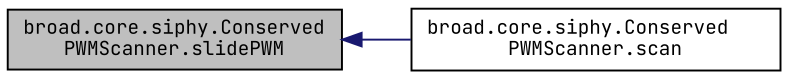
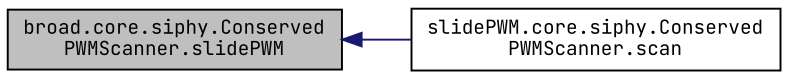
(596, 40) -> (596, 40)
